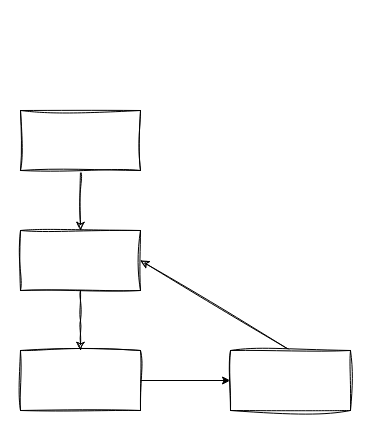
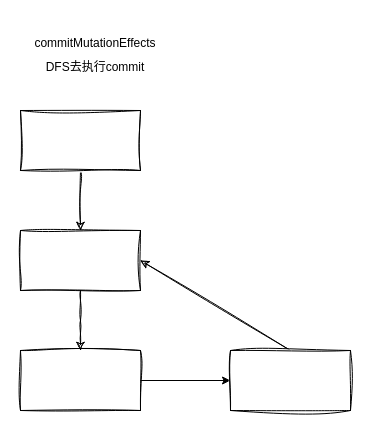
none -> (96, 56)
